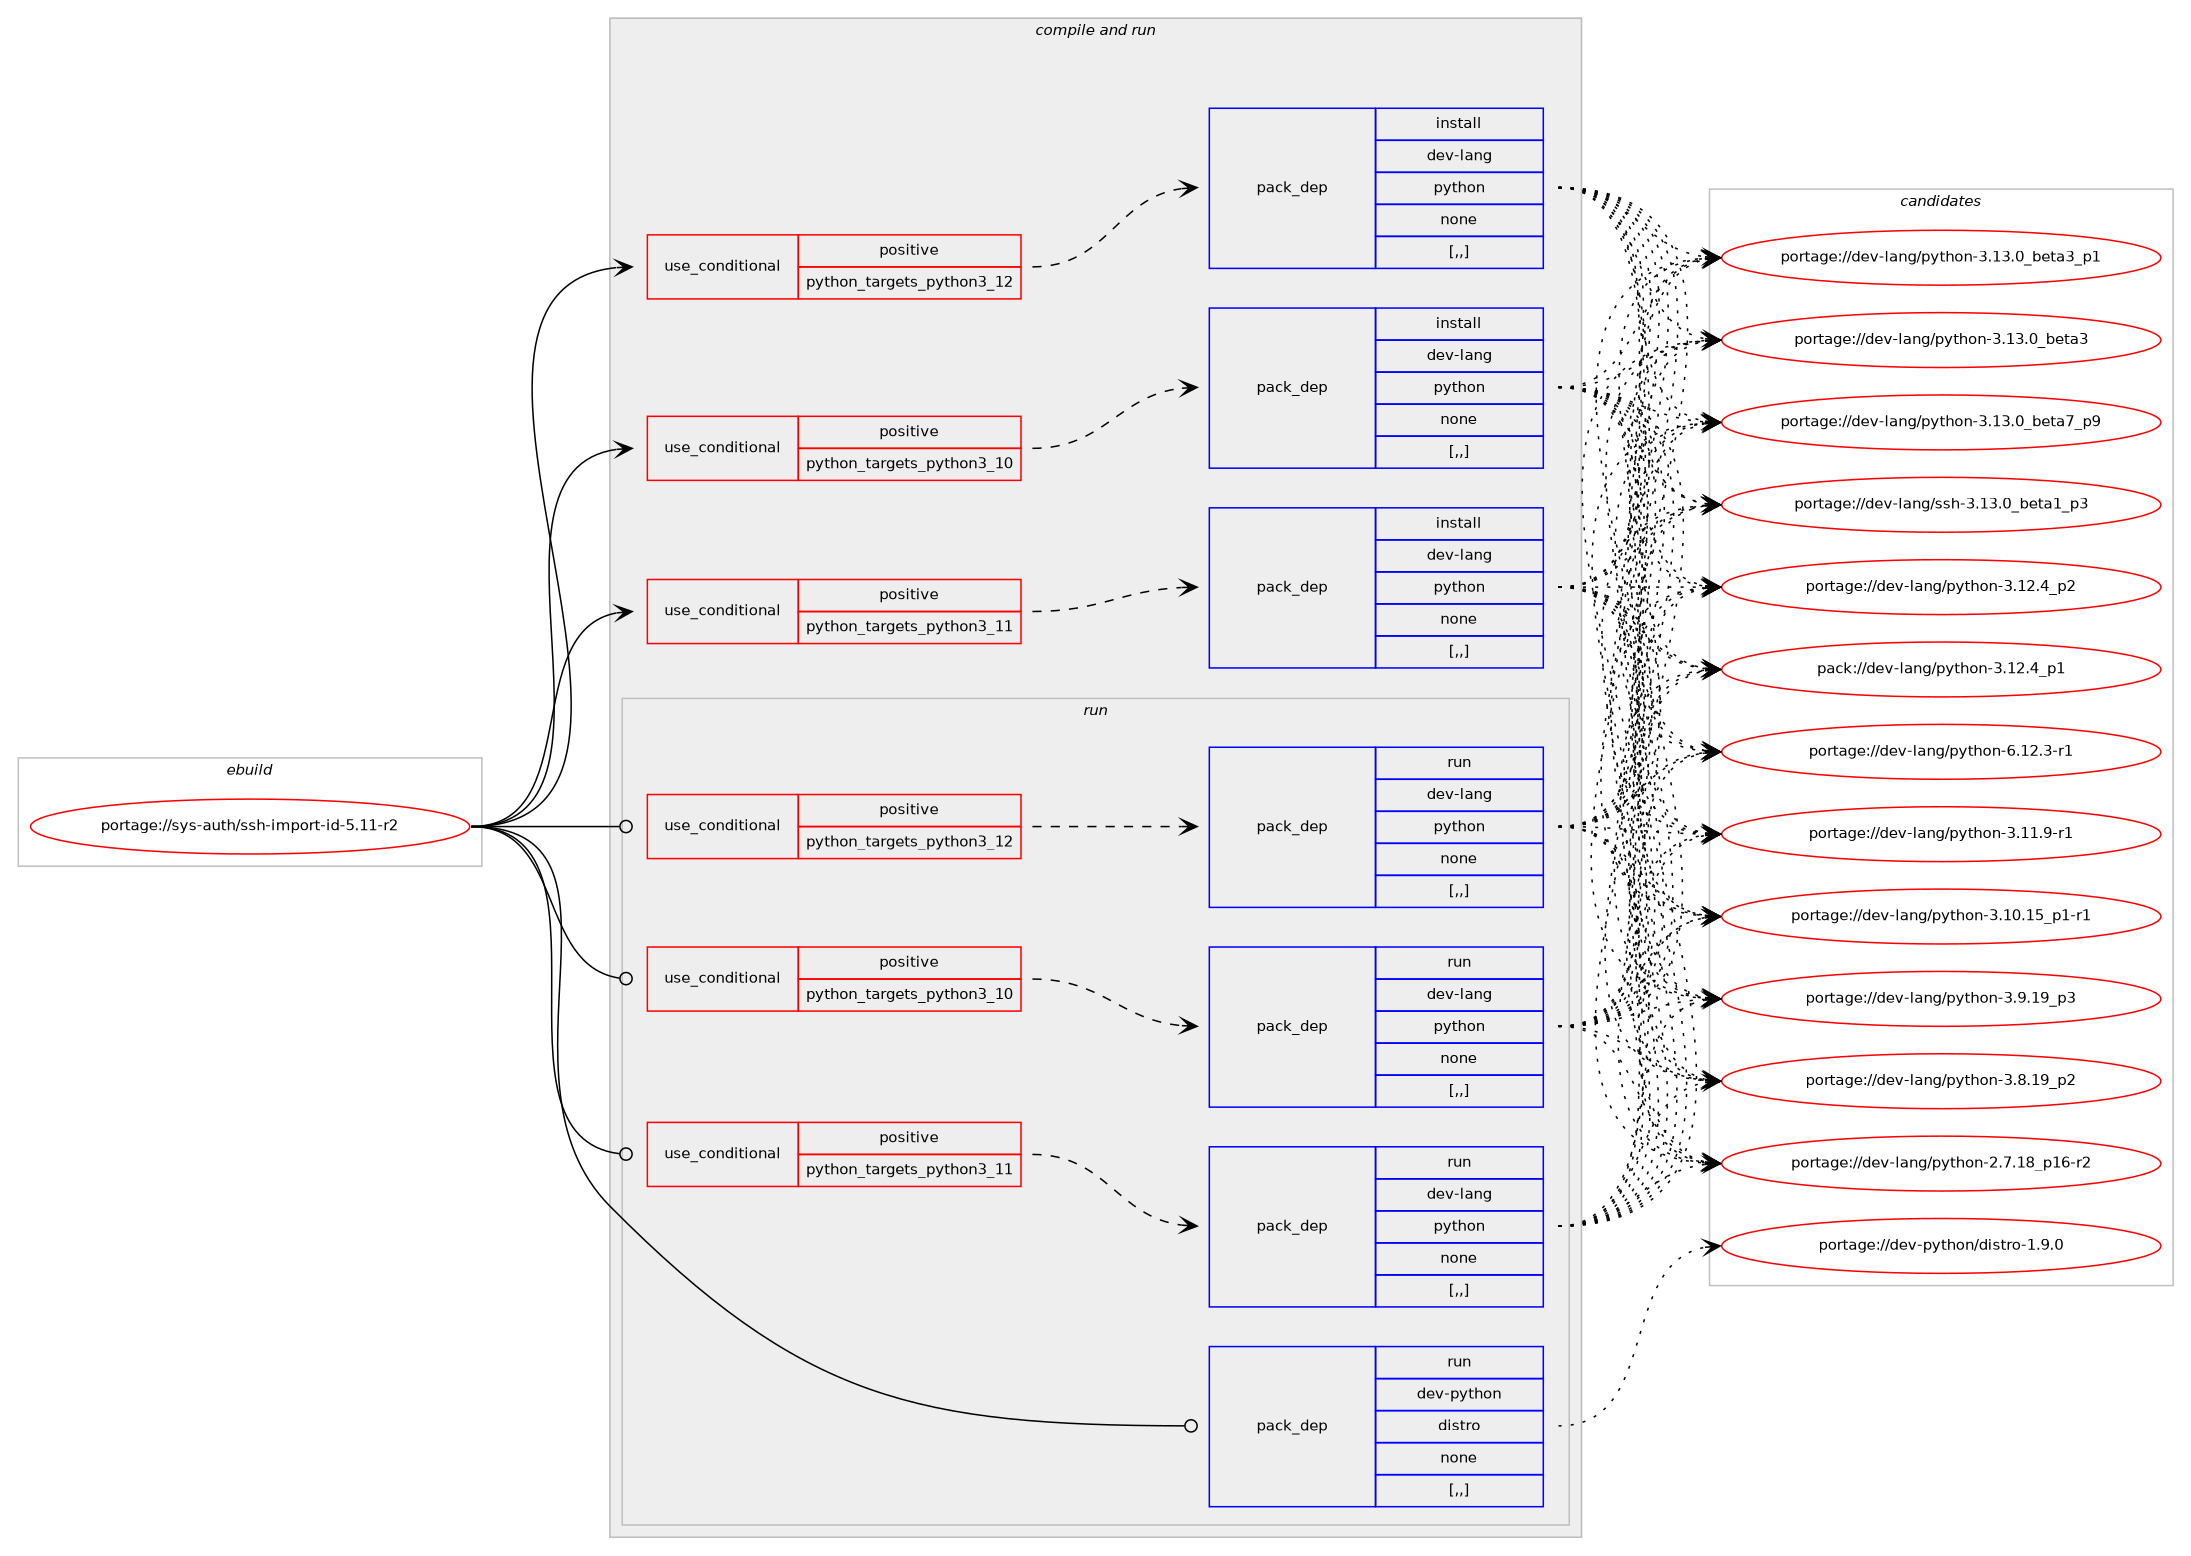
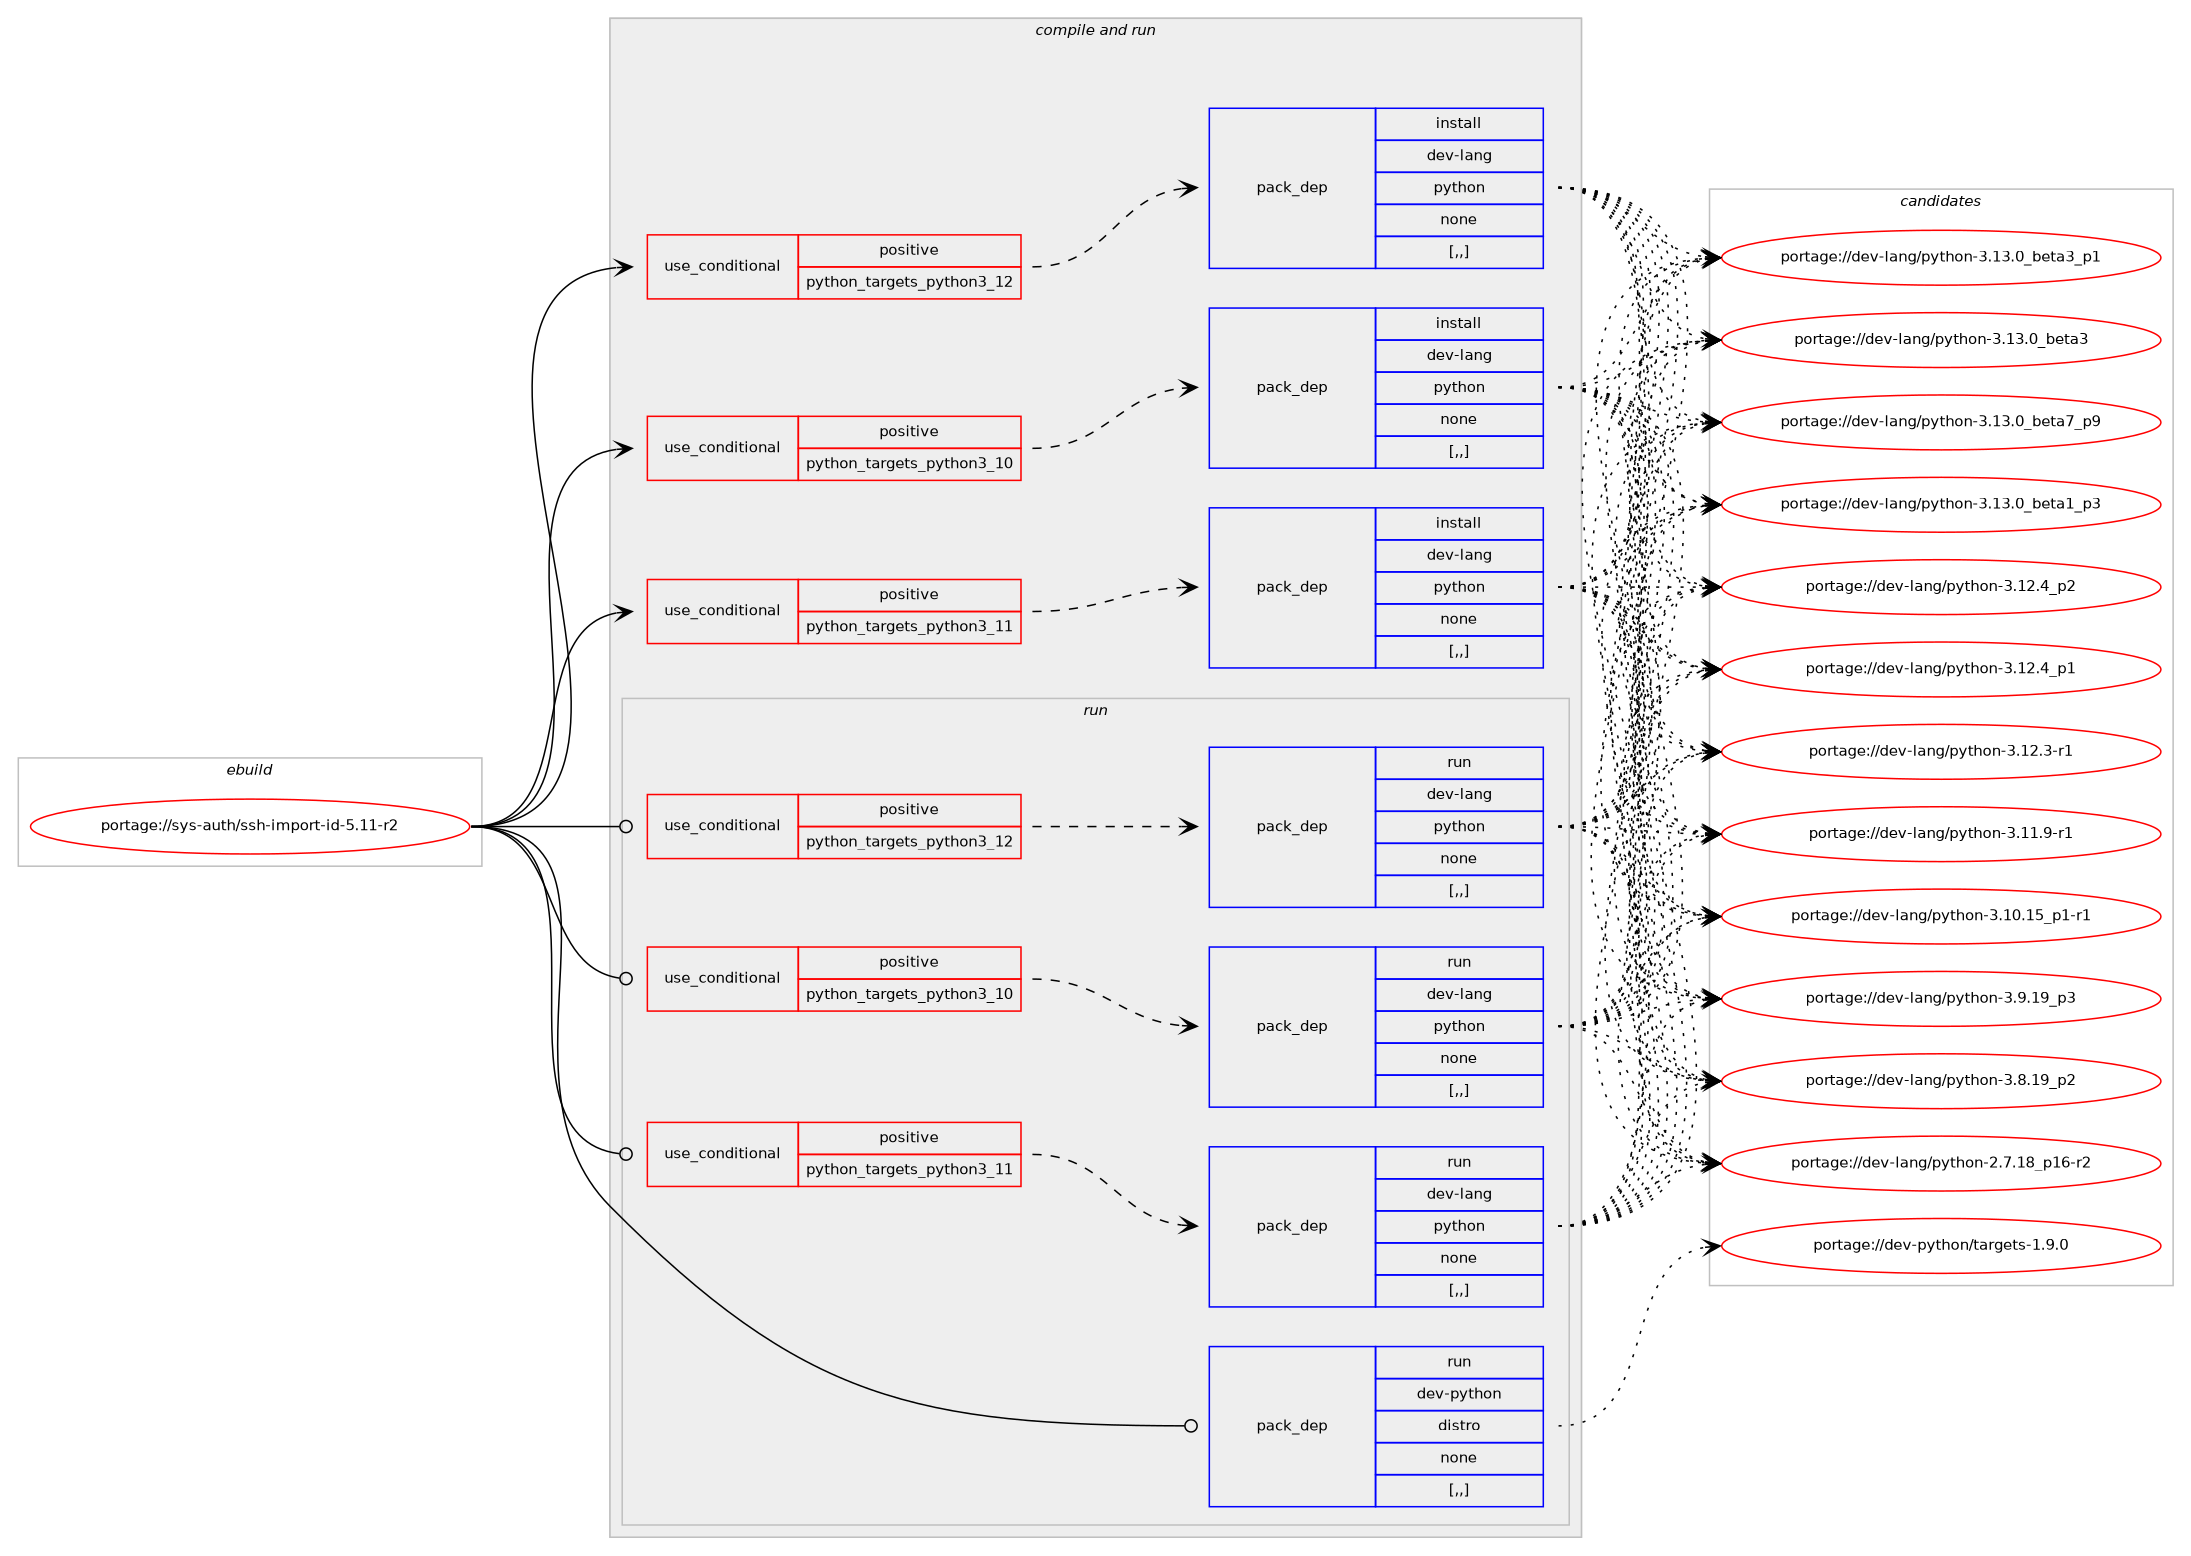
(1941, 505) -> (1941, 505)
(1941, 669) -> (1941, 669)
(1941, 752) -> (1941, 752)
(1941, 1246) -> (1941, 1246)
